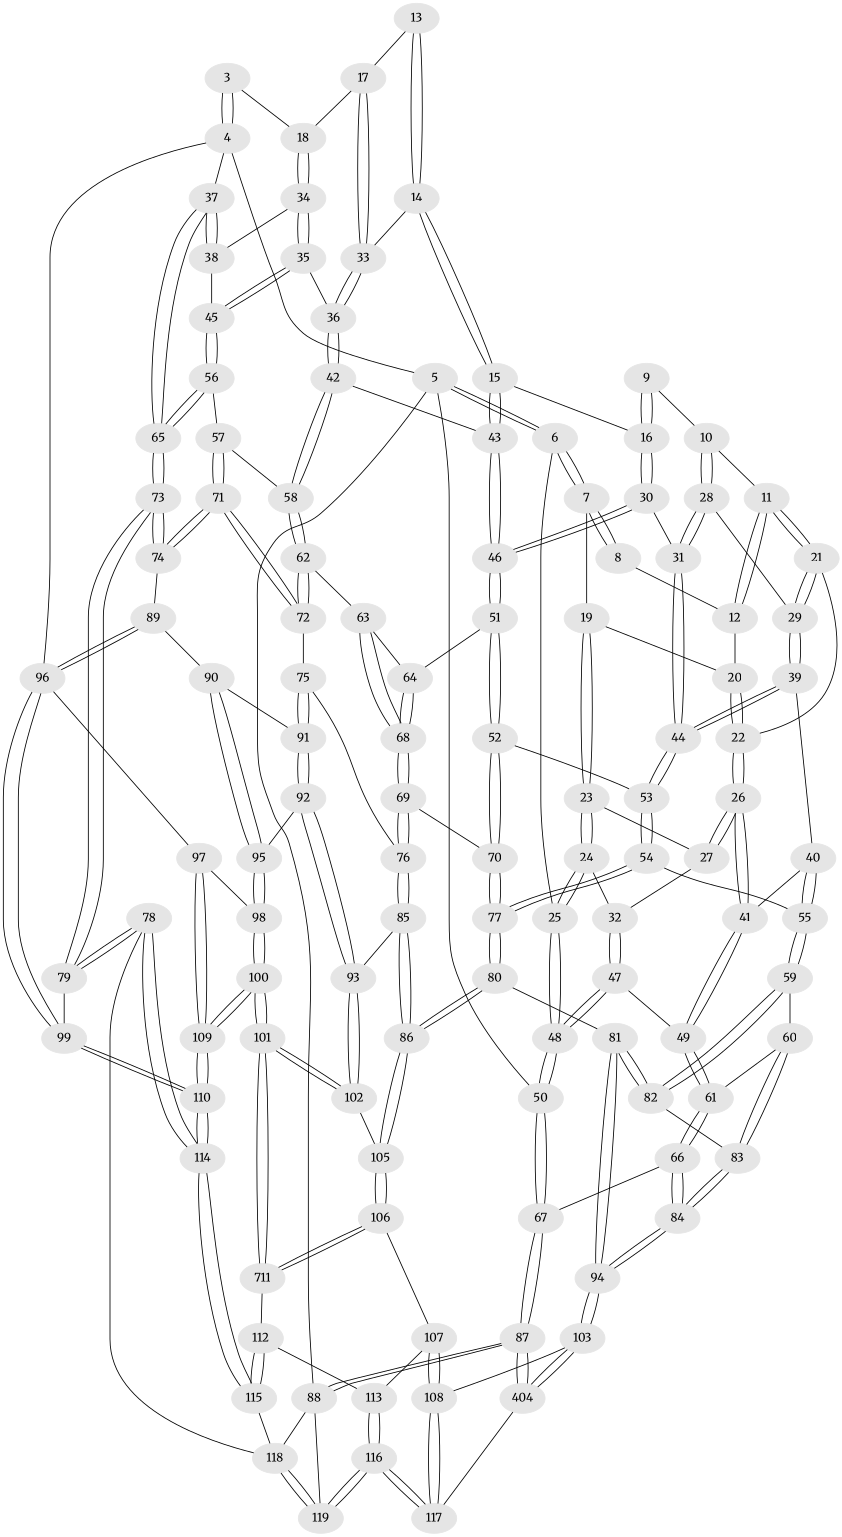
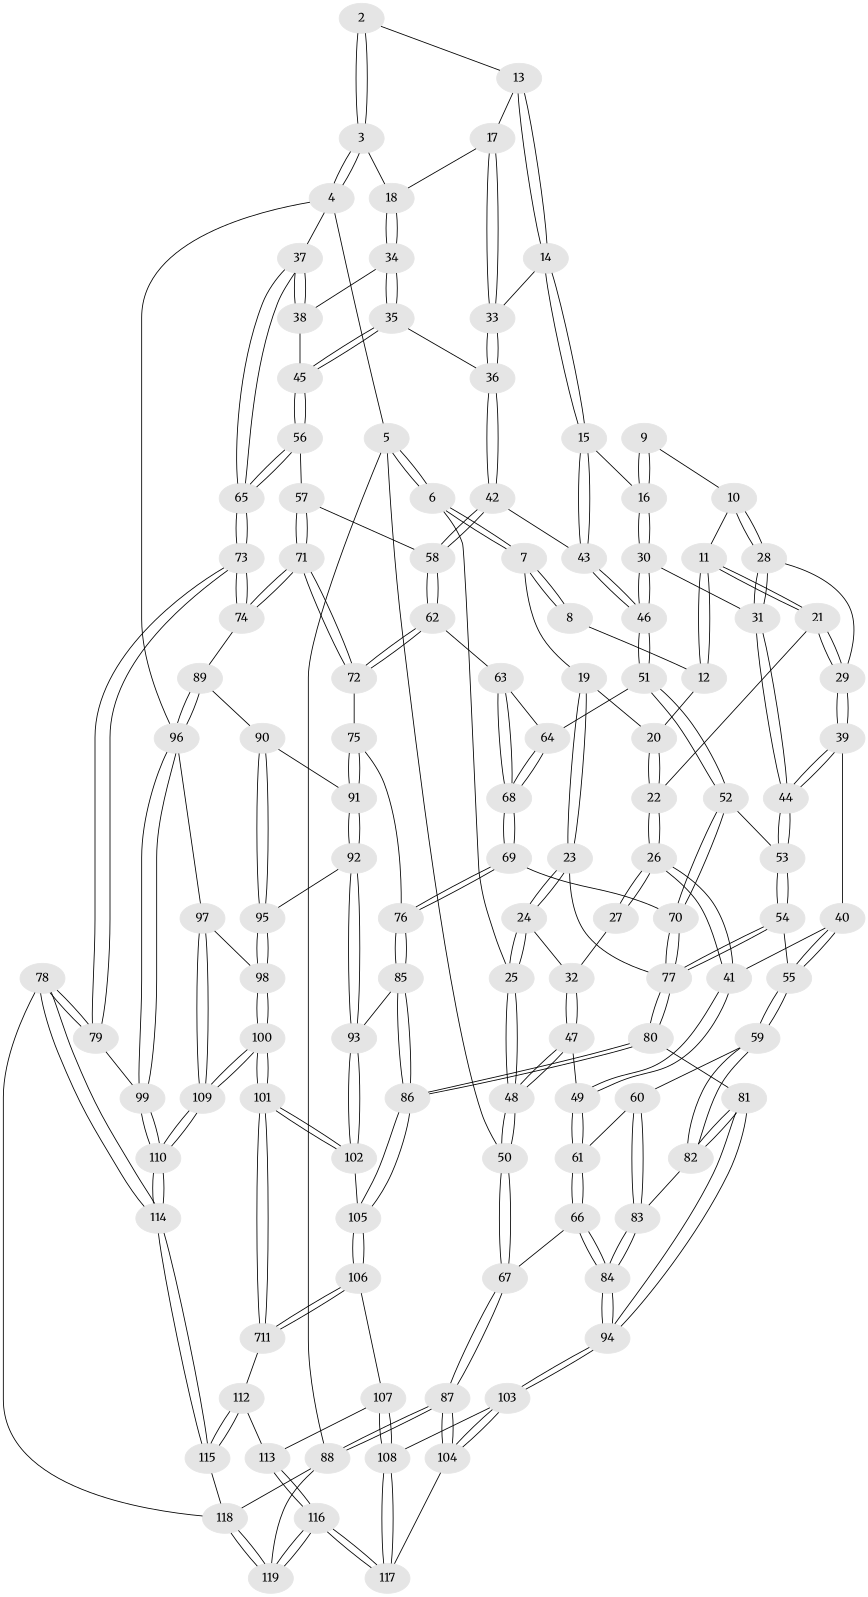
none -> (362, 18)
(647, 828) -> (590, 938)
(522, 1398) -> (448, 1458)
